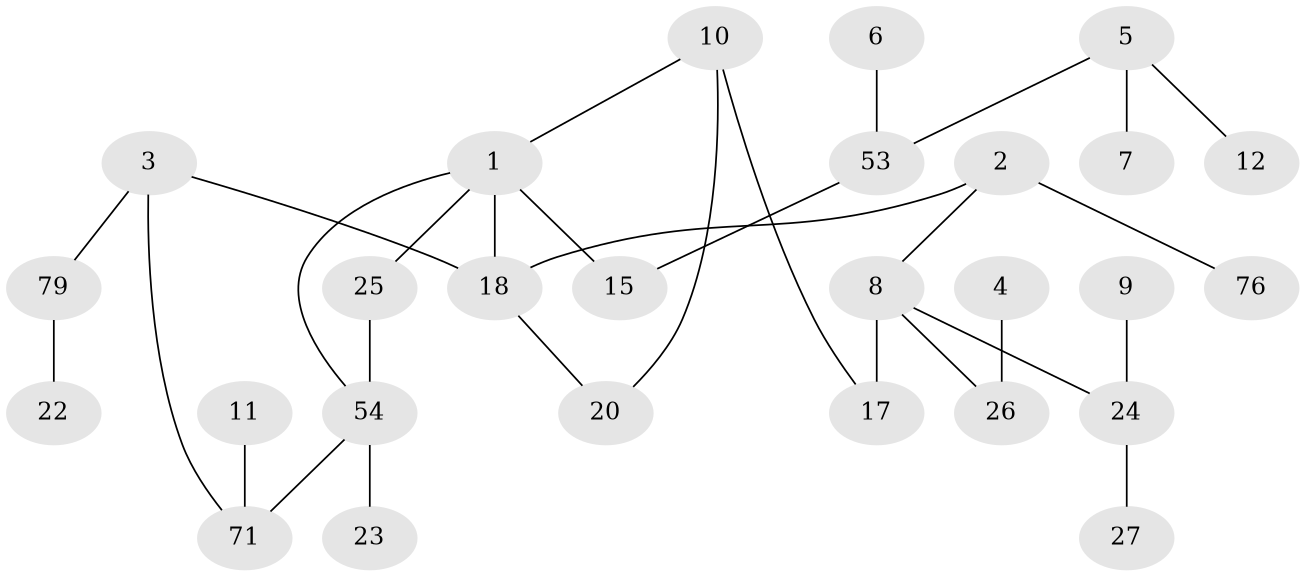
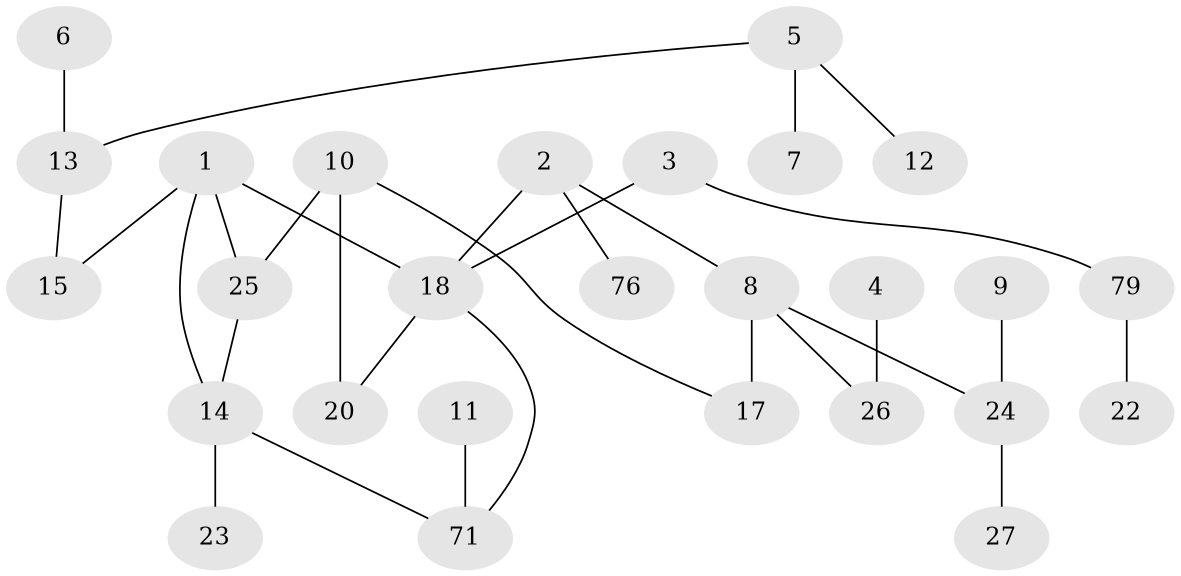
(605, 101) -> (293, 226)
(877, 163) -> (64, 163)
(160, 359) -> (534, 405)
(370, 413) -> (215, 413)
